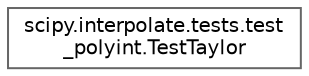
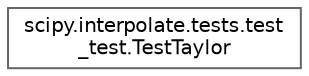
(154, 38) -> (154, 38)
